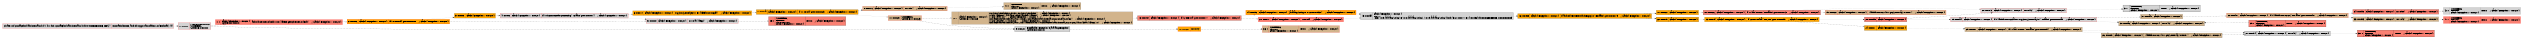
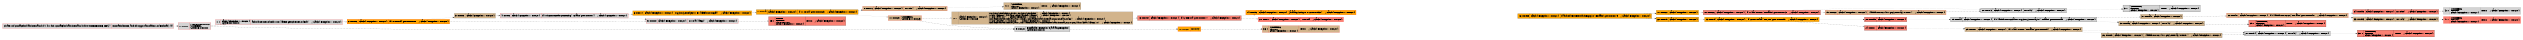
(1016, 4) -> (1017, 4)
(2024, 10) -> (2024, 10)
(475, 16) -> (475, 16)
(1437, 16) -> none
(1949, 16) -> (1963, 11)
(782, 18) -> (780, 18)
(2024, 19) -> (2024, 19)
(279, 22) -> (279, 22)
(2227, 23) -> (2226, 24)
(1886, 28) -> (1886, 28)
